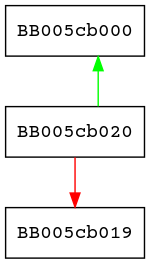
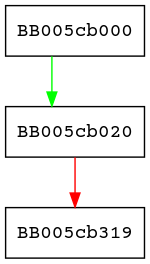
(98, 89) -> (52, 74)
(75, 233) -> (75, 233)
